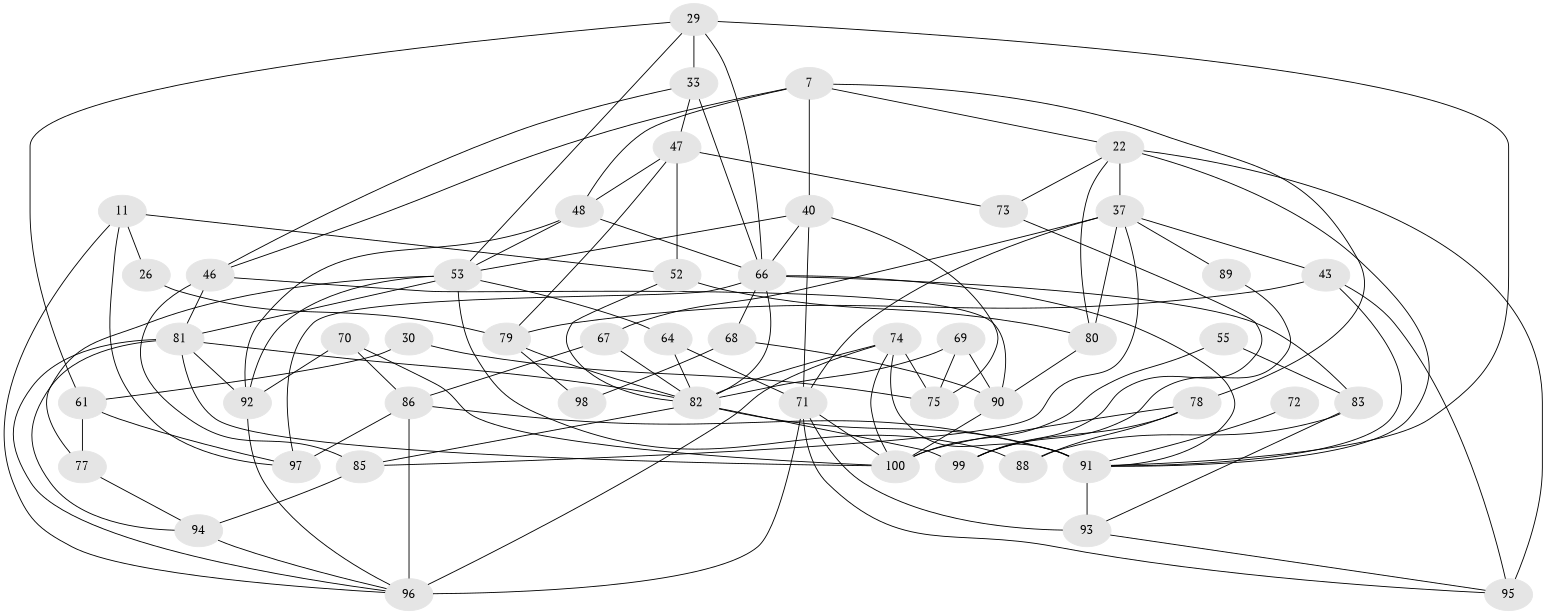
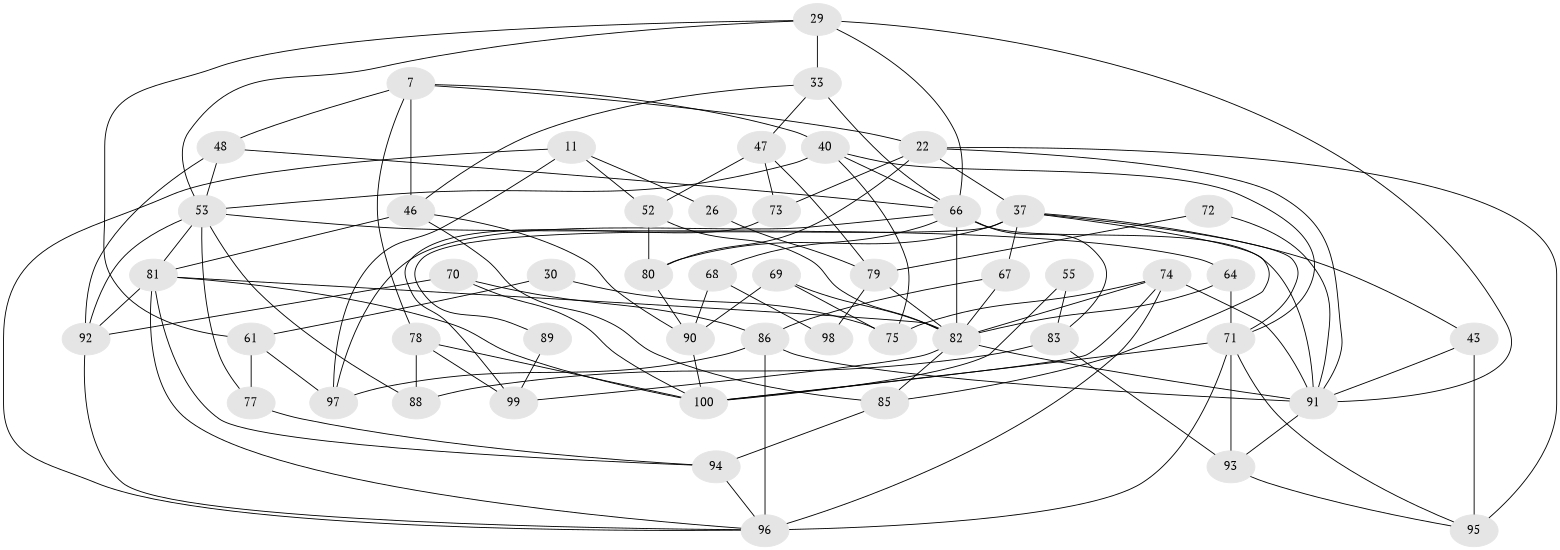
(628, 179) -> none
(974, 308) -> (1034, 245)
